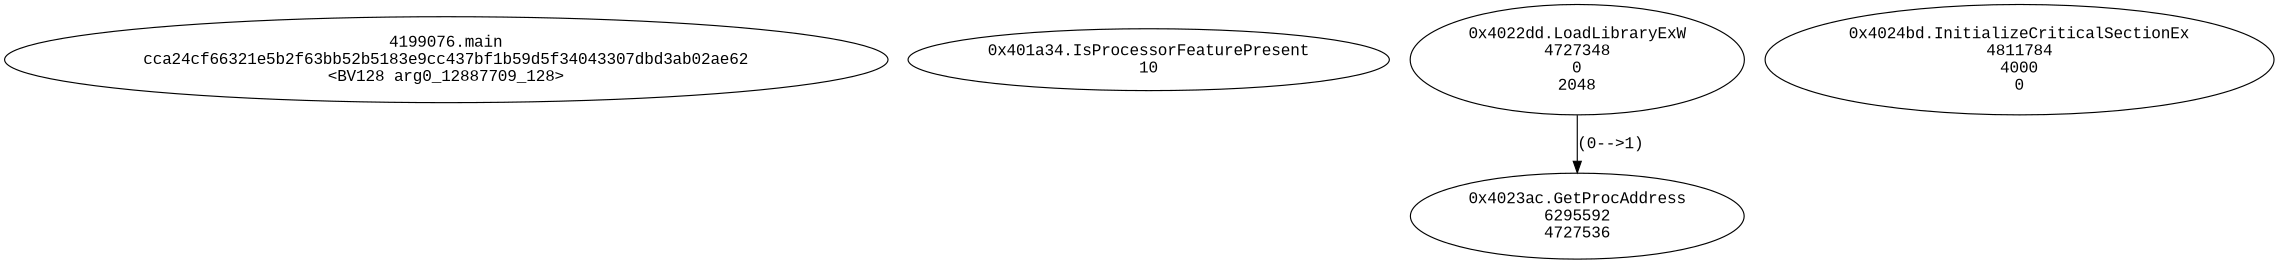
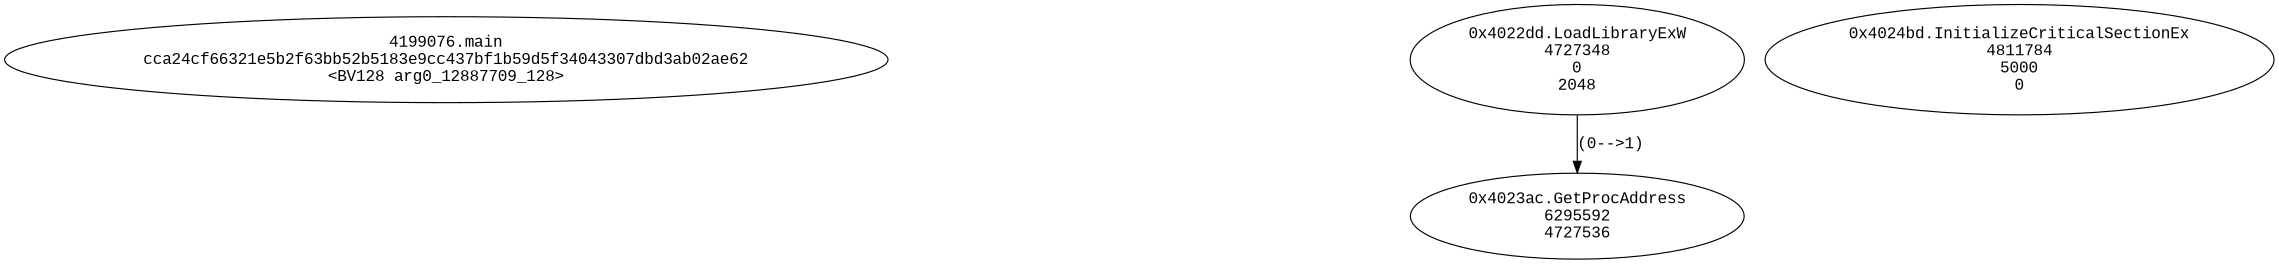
(1149, 60) -> none
(2020, 60) -> (2020, 60)
